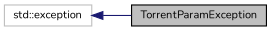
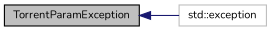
(117, 15) -> (165, 15)
